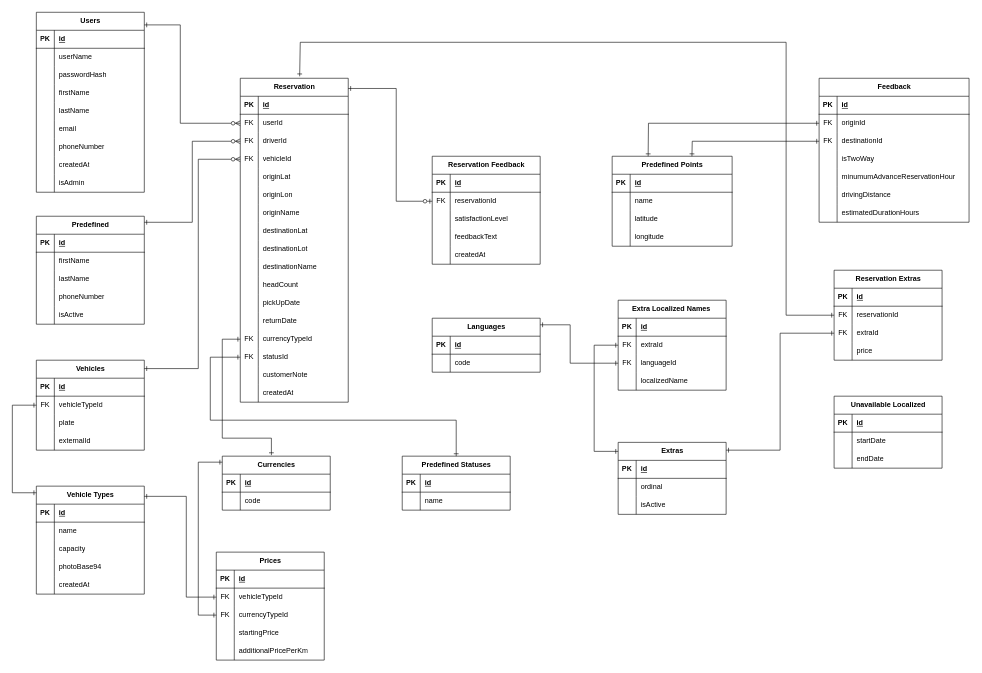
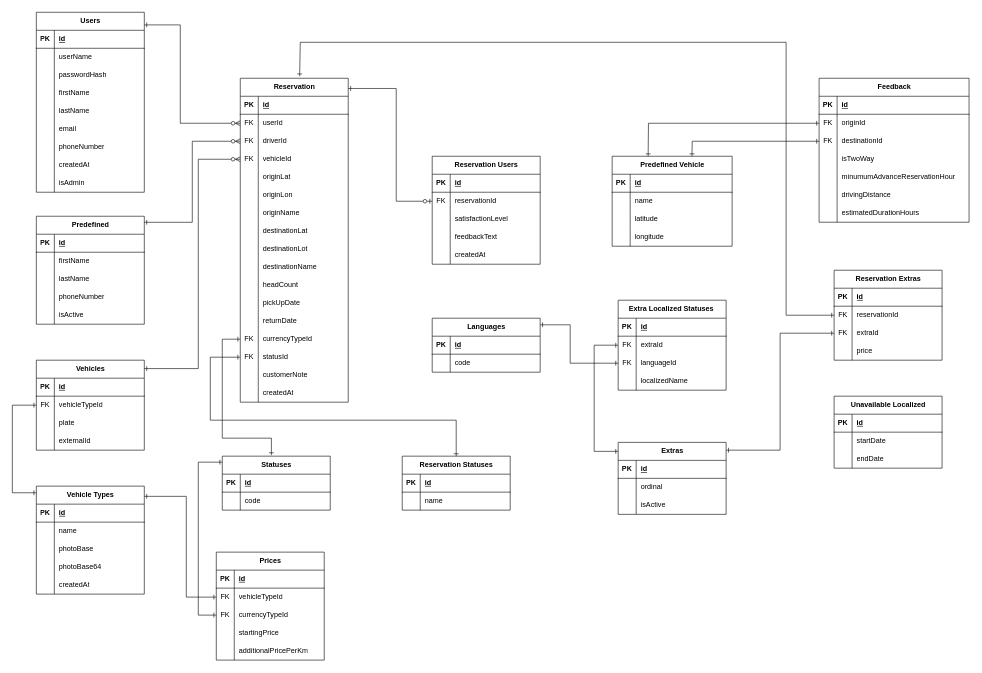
(487, 165) -> (487, 165)
(673, 165) -> (673, 165)
(673, 309) -> (673, 309)
(277, 465) -> (277, 465)
(457, 465) -> (457, 465)
(74, 549) -> (77, 549)
(81, 567) -> (81, 567)
